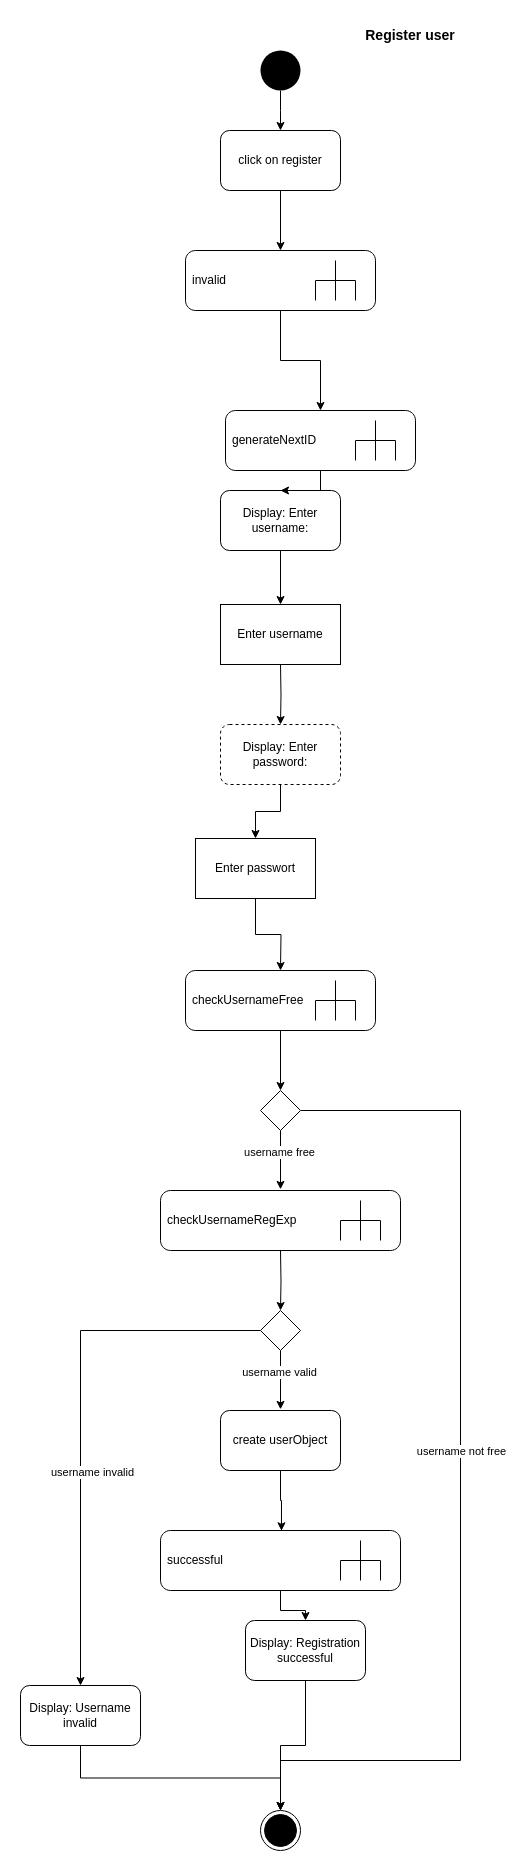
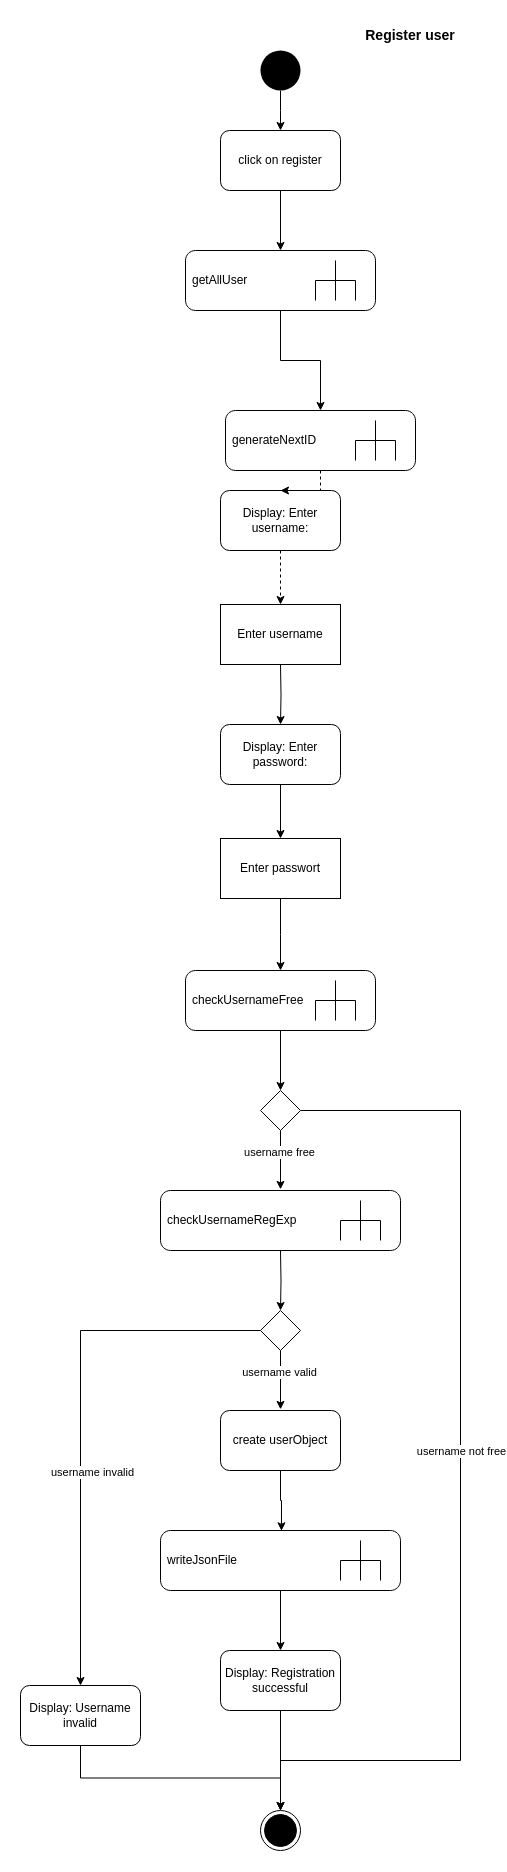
(211, 281) -> (223, 281)
(321, 482) -> (321, 482)
(281, 575) -> (281, 575)
(281, 755) -> (281, 755)
(256, 869) -> (281, 869)
(200, 1561) -> (207, 1561)
(306, 1651) -> (281, 1681)
